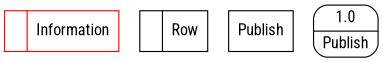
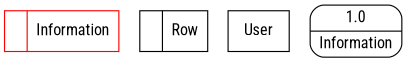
(261, 31) -> (259, 31)
(346, 44) -> (356, 44)
